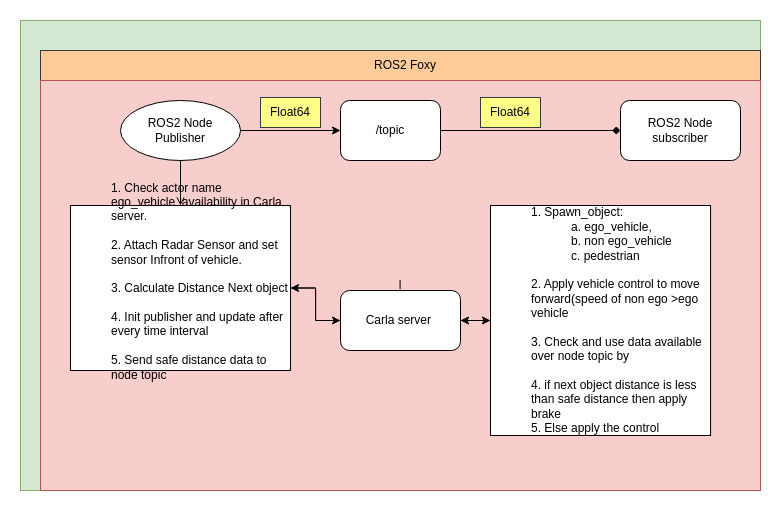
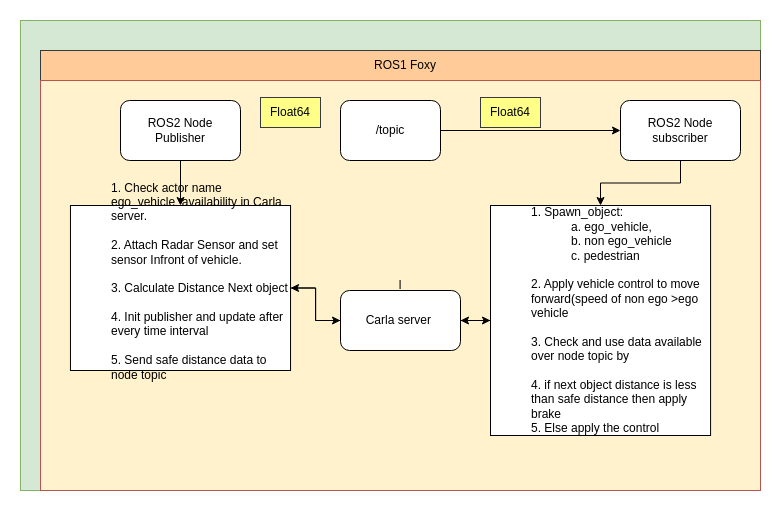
(406, 66) -> (406, 66)
(181, 131) -> (181, 131)
(287, 131) -> none
(612, 131) -> (612, 131)
none -> (681, 173)
(181, 199) -> (181, 197)
(401, 286) -> (401, 286)
